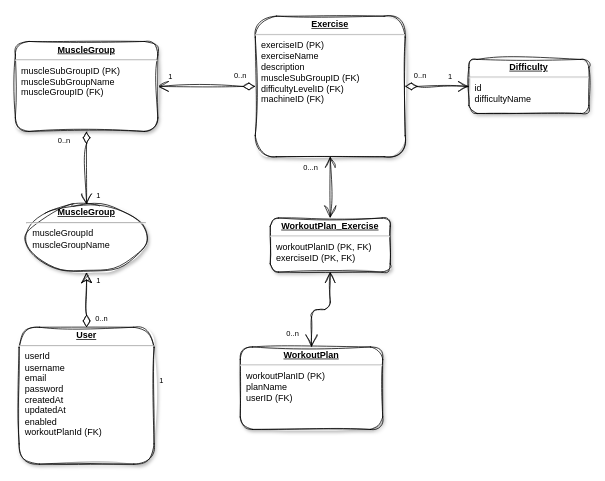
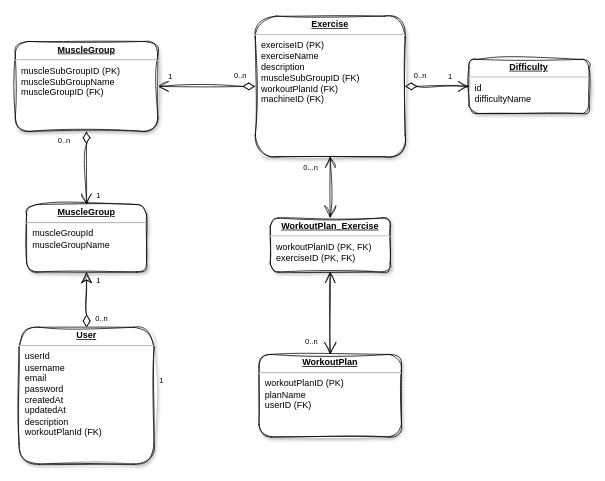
(306, 54) -> (306, 54)
(87, 238) -> (87, 238)
(62, 376) -> (62, 376)
(312, 388) -> (330, 396)
